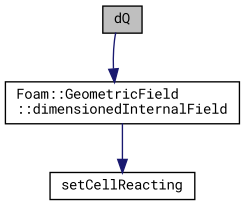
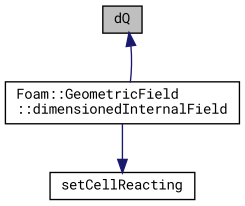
(114, 51) -> (132, 64)
